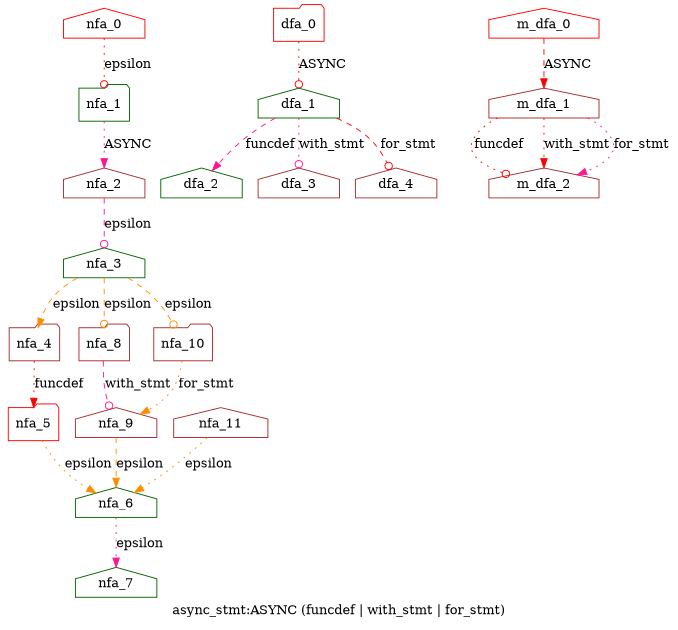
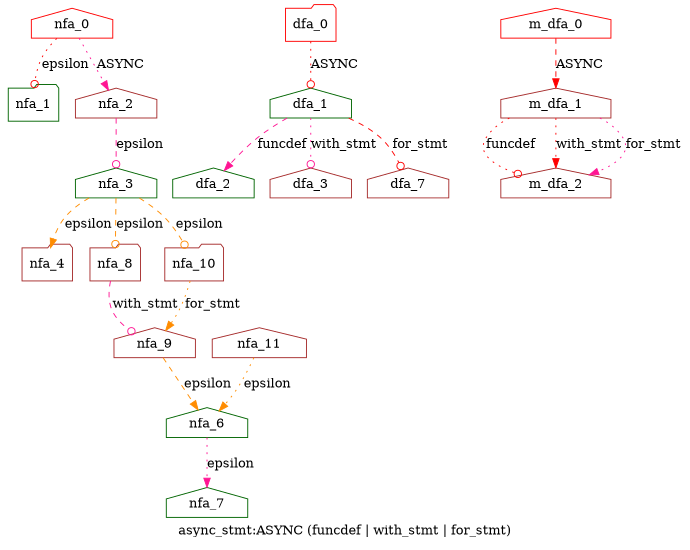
(104, 140) -> (91, 60)
(396, 185) -> (408, 185)
(34, 424) -> none
